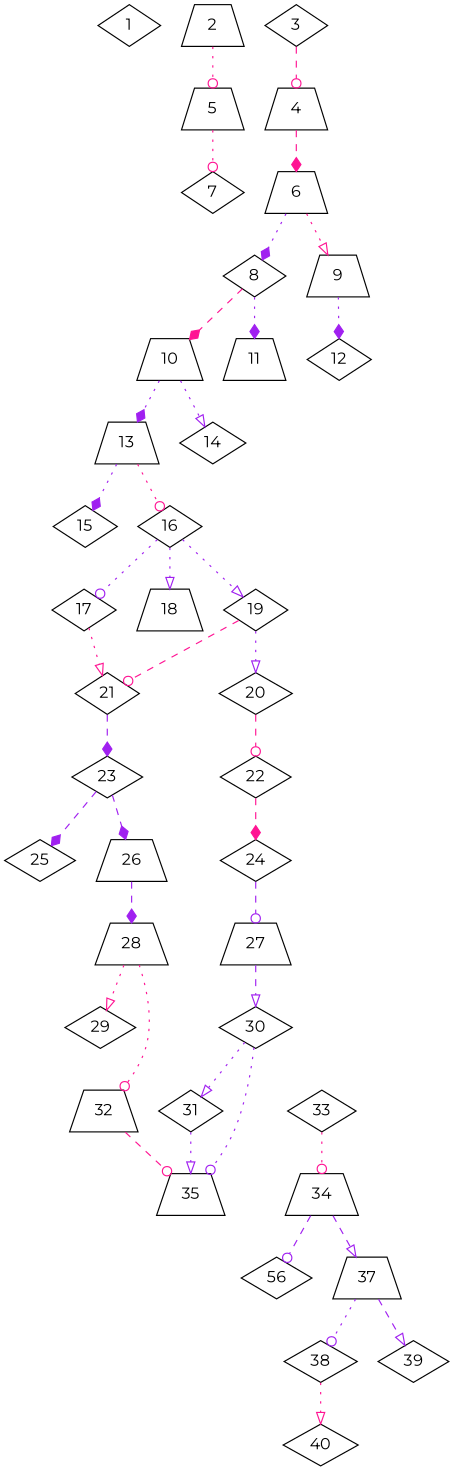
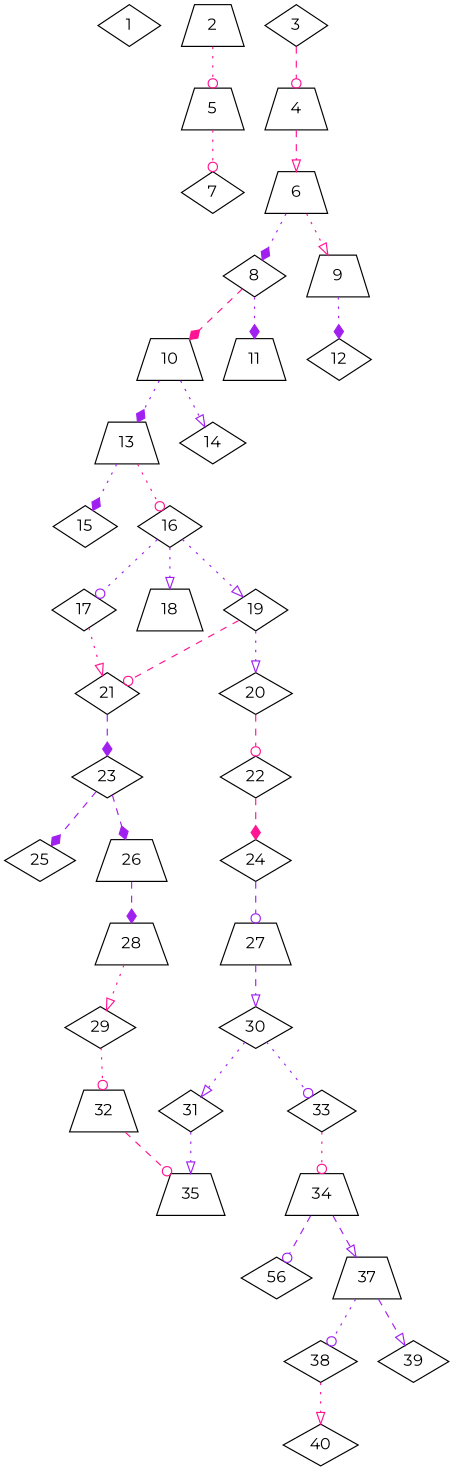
(296, 145) -> (296, 145)
(149, 1026) -> (102, 1064)
(242, 1110) -> (286, 1066)
